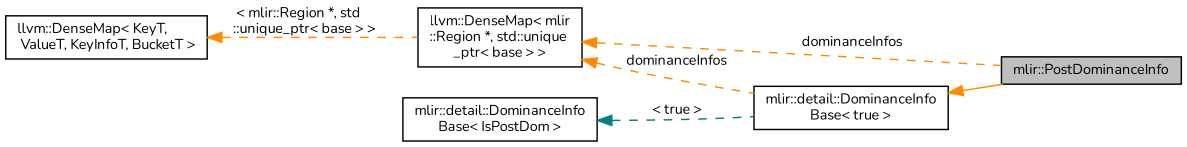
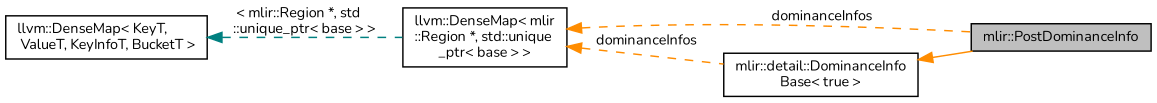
(320, 37) -> (312, 37)
(500, 119) -> none
